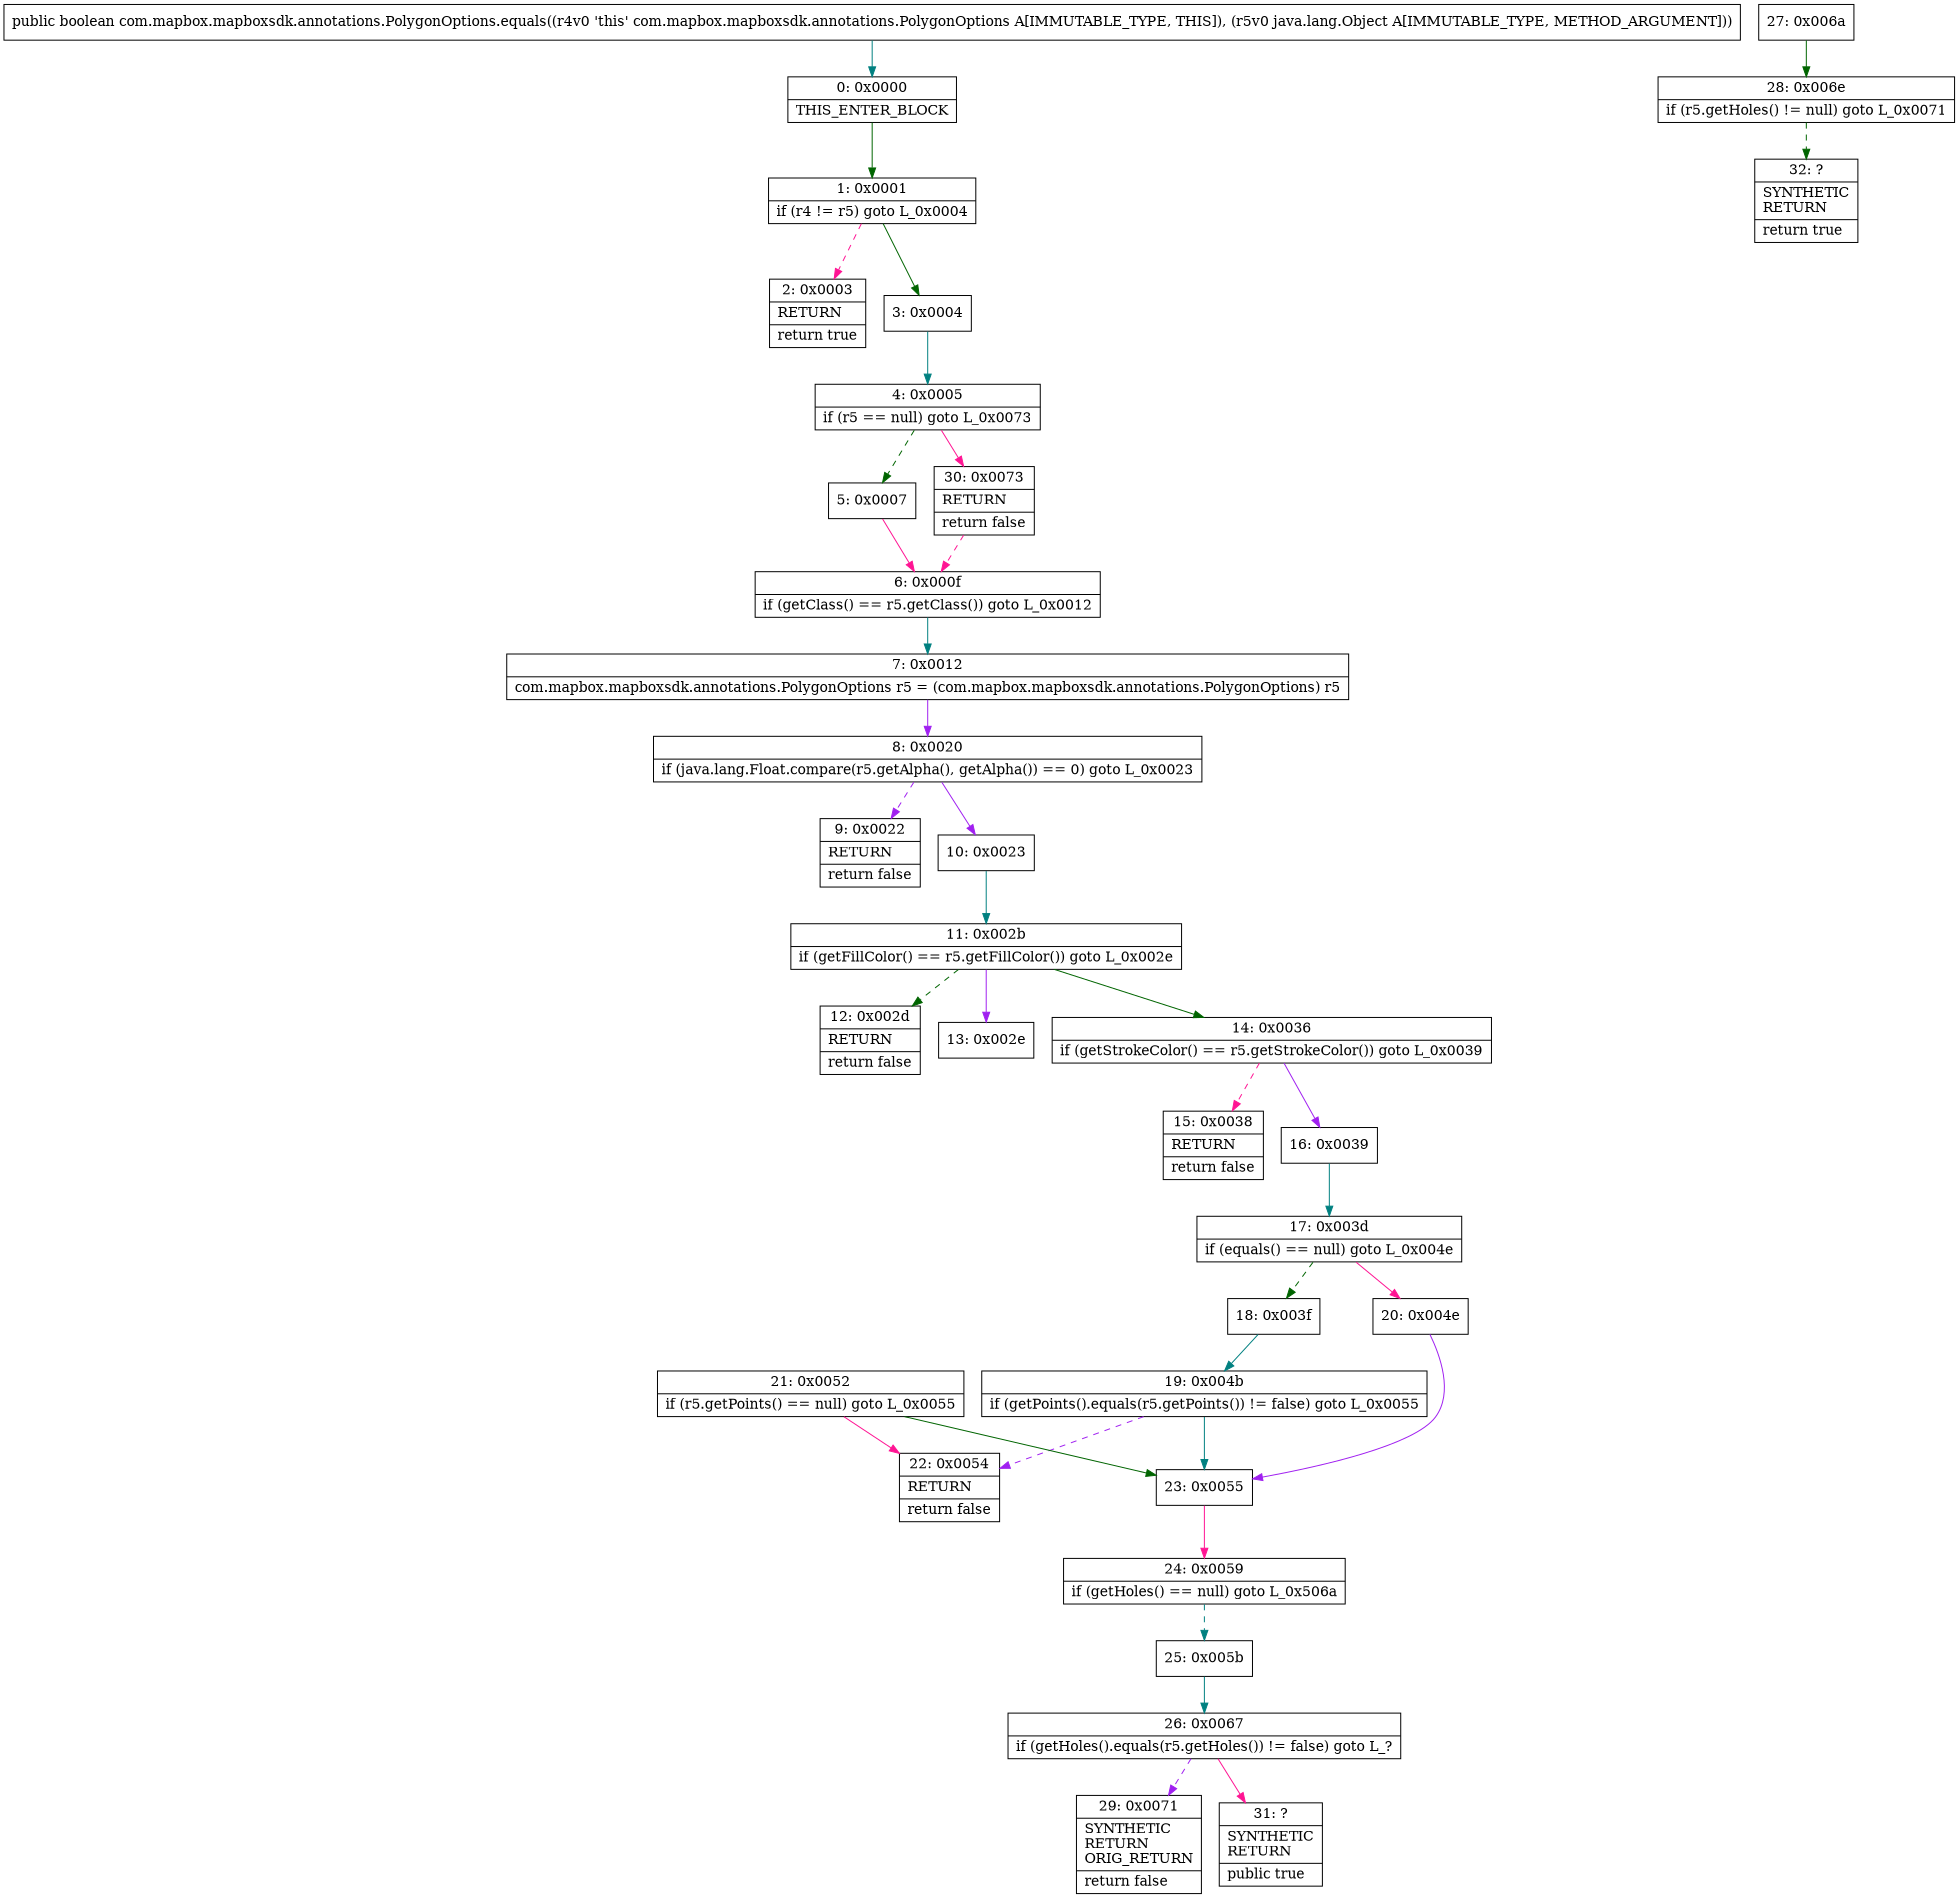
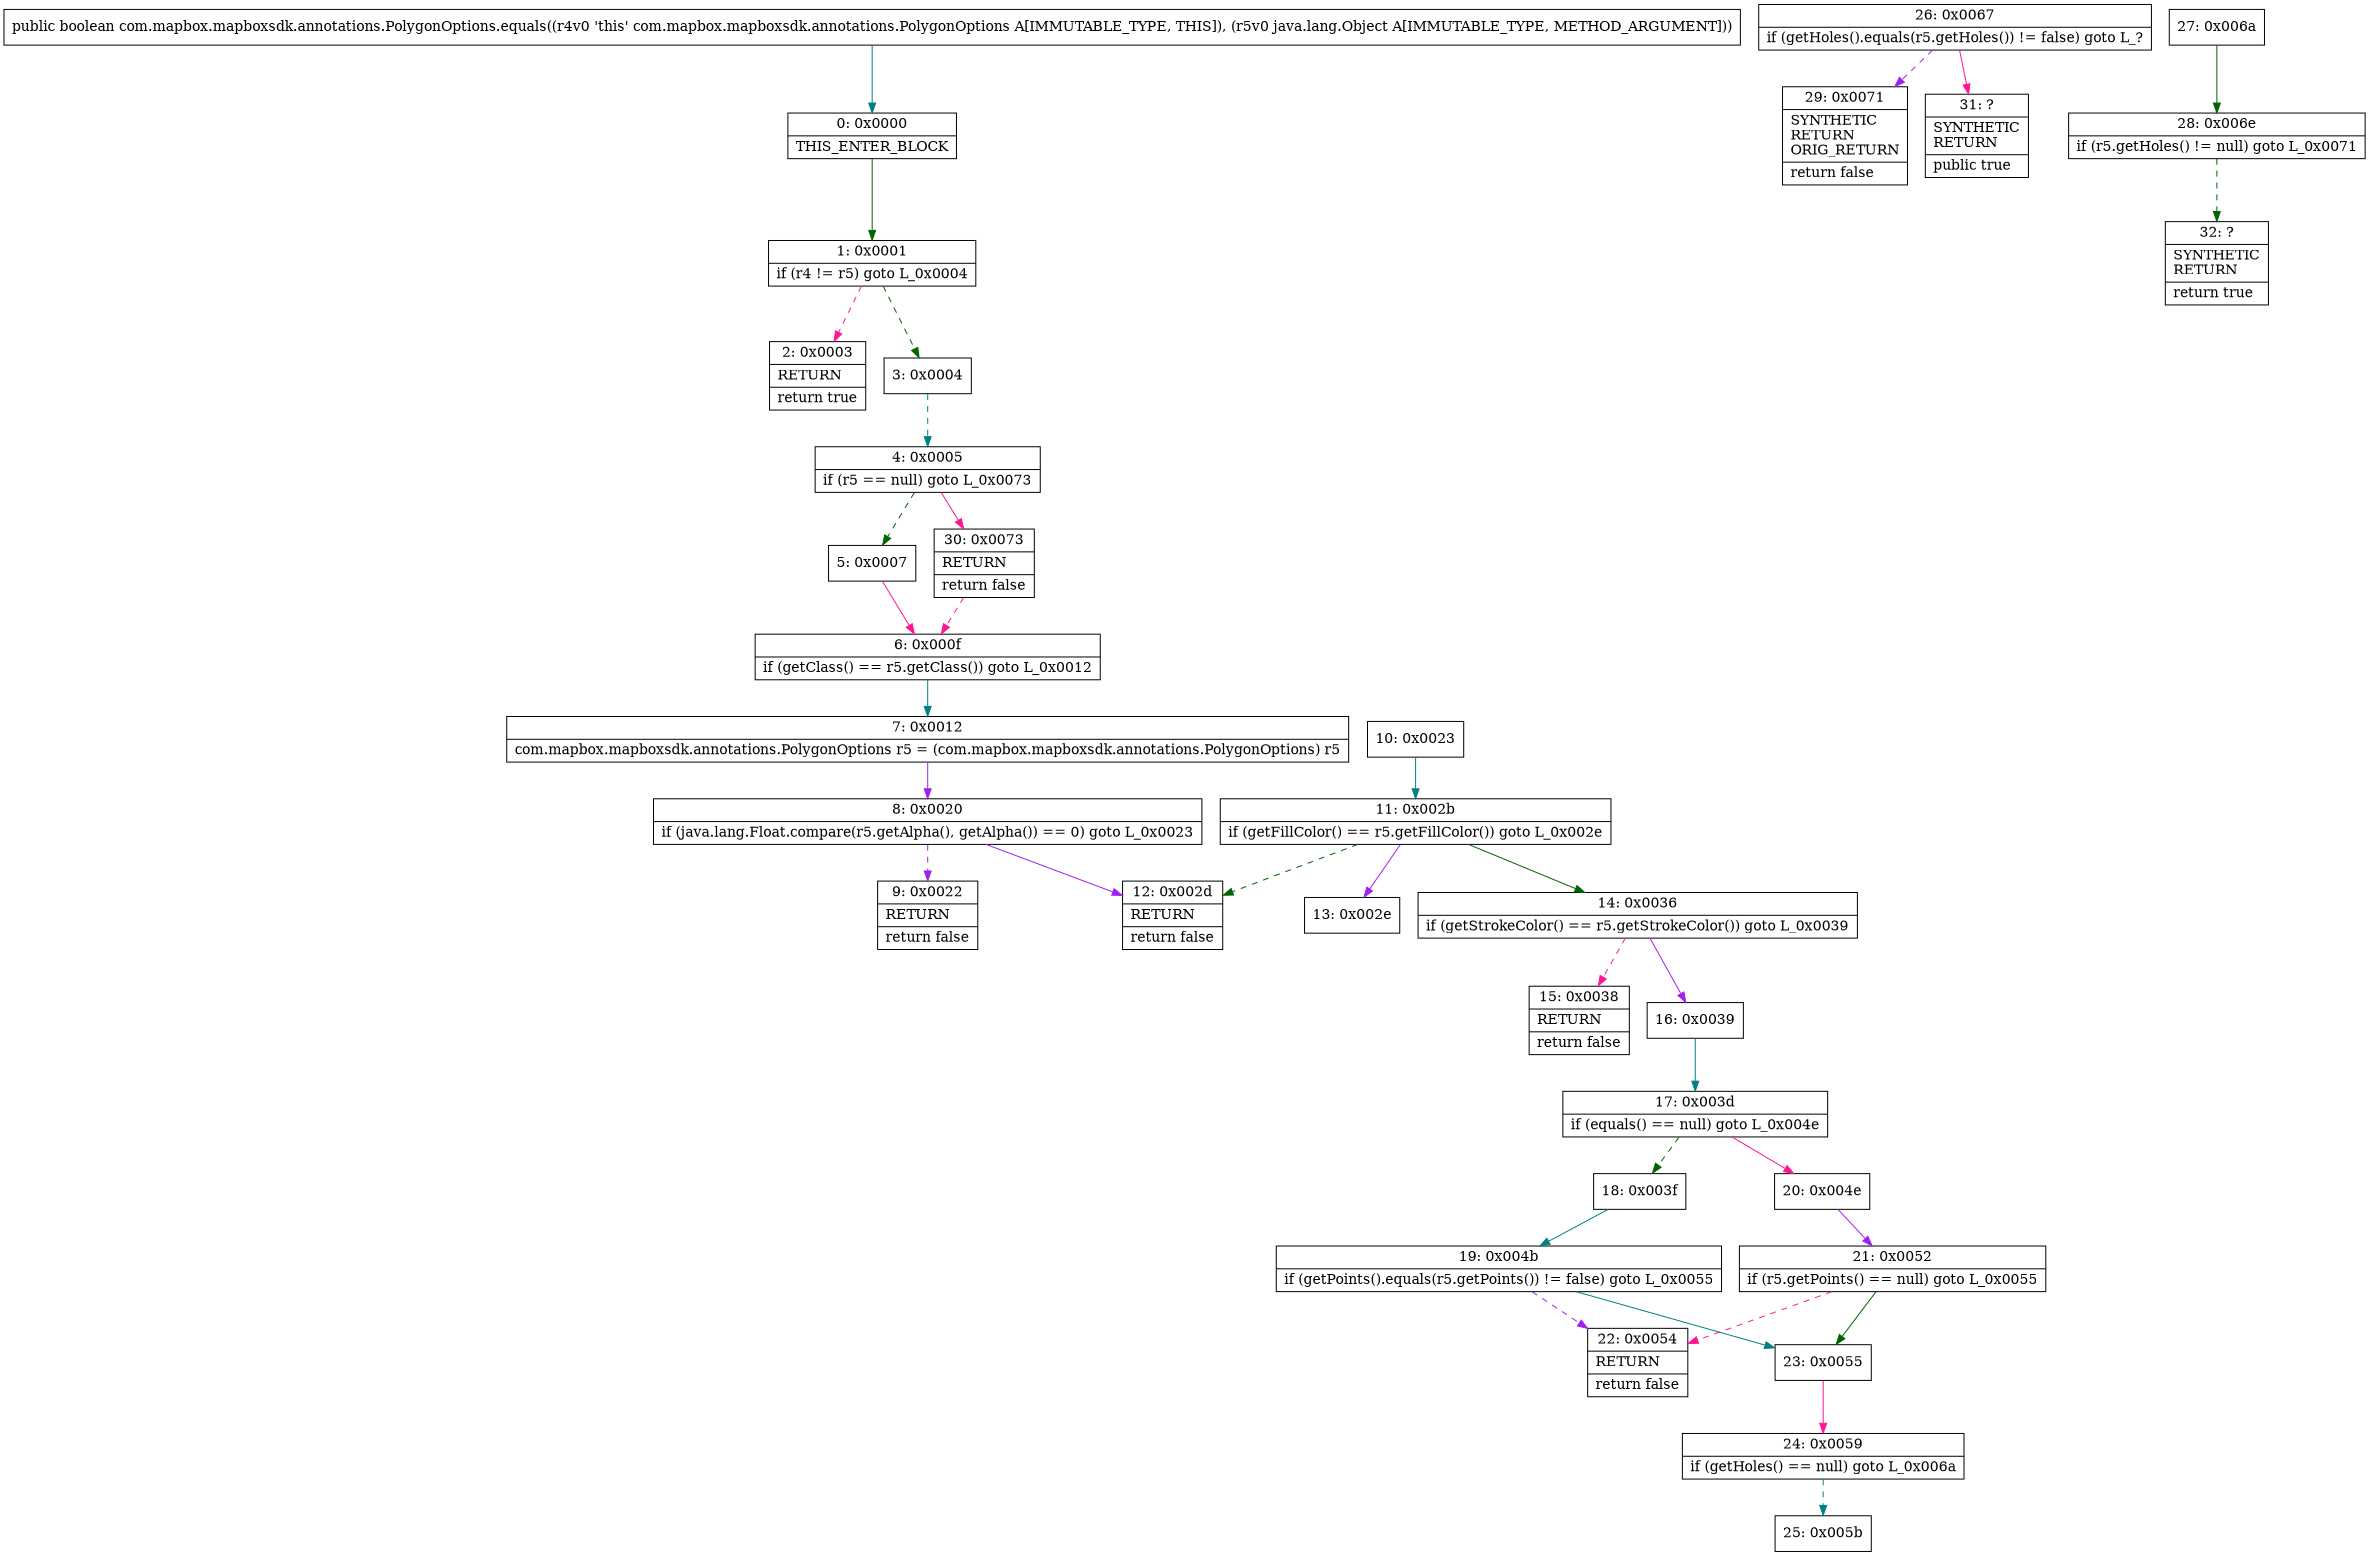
(899, 255) -> (899, 317)
(928, 353) -> (928, 415)
(956, 804) -> (1049, 868)
(868, 1432) -> (1765, 1316)
(1394, 1443) -> (1852, 1224)
(1204, 1592) -> (1823, 1467)
(1204, 1690) -> none
